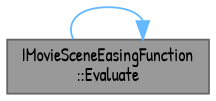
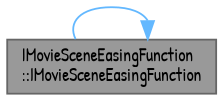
(108, 67) -> (112, 67)
